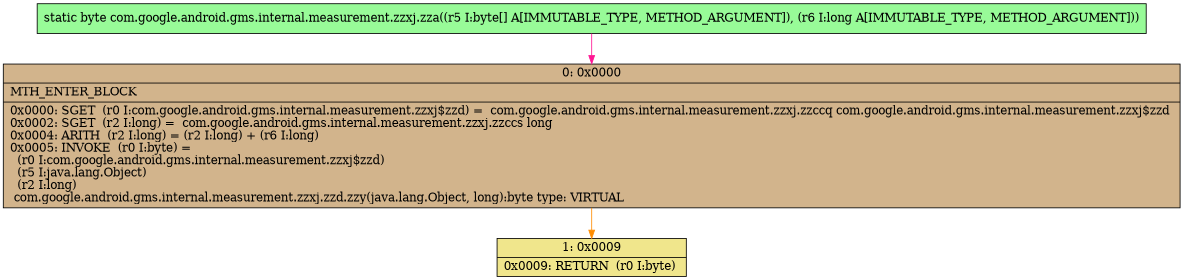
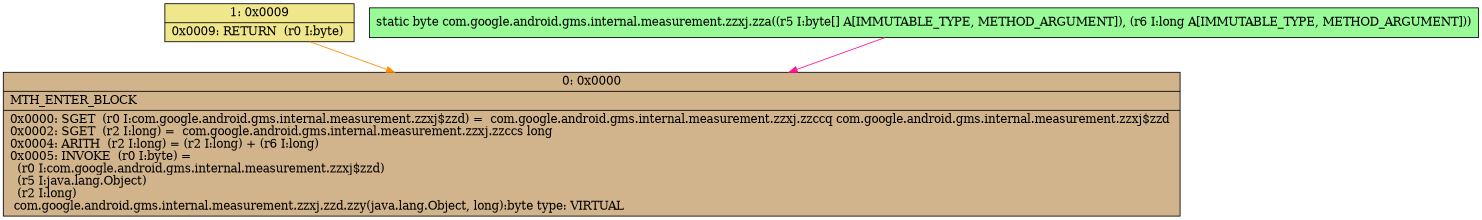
(592, 219) -> (348, 56)
